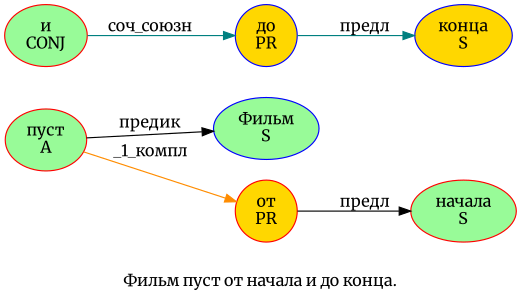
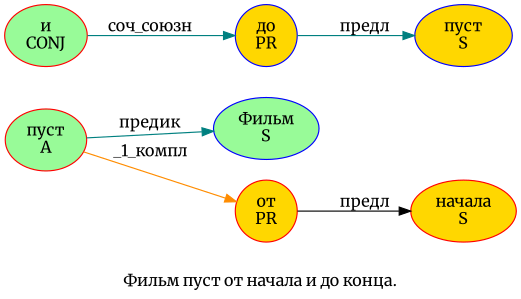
(464, 36) -> (464, 36)
(144, 135) -> (144, 135)
(464, 211) -> (464, 211)
